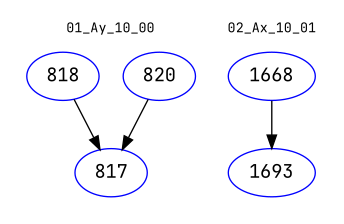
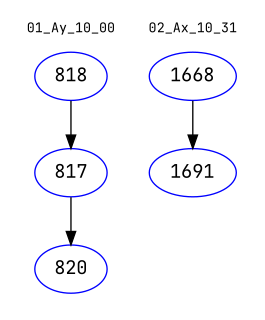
(272, 29) -> (193, 29)
(138, 119) -> (71, 214)
(272, 173) -> (193, 173)
